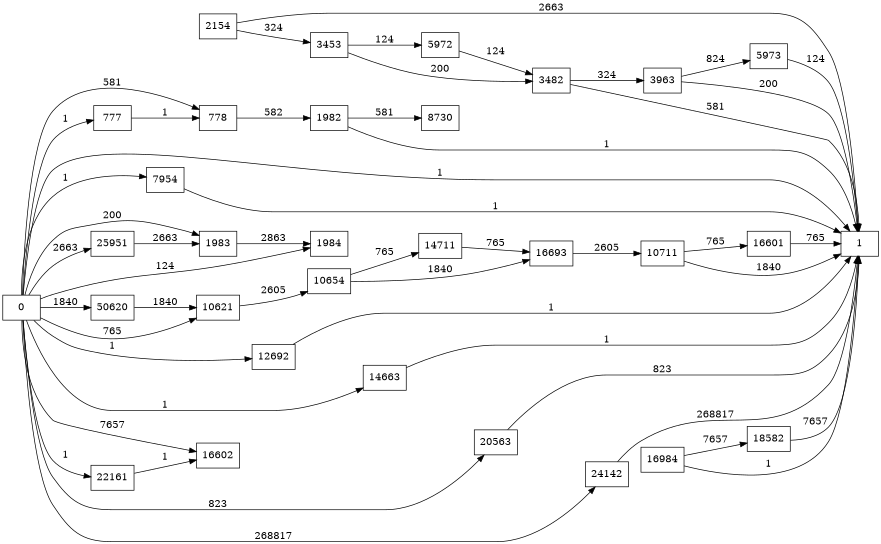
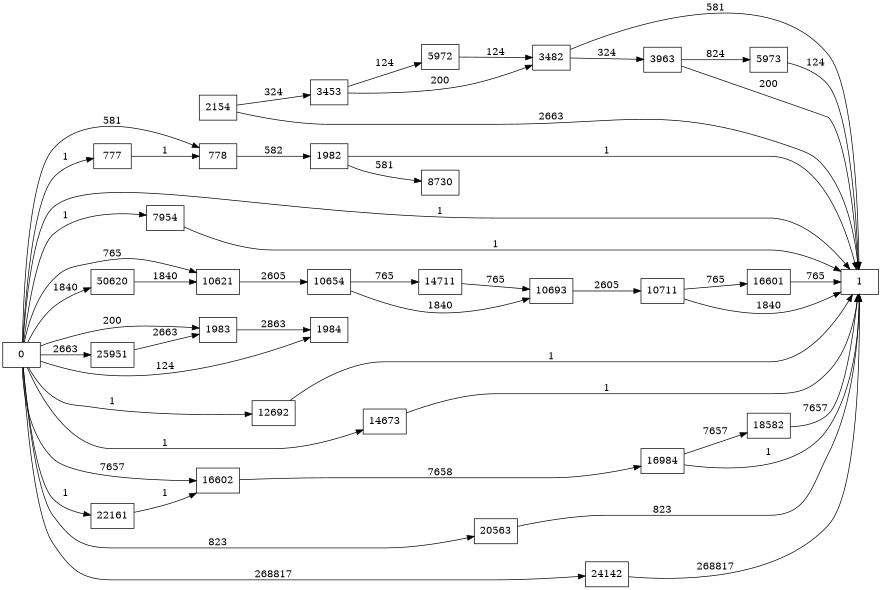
(551, 253) -> (551, 291)
(385, 378) -> (385, 422)
none -> (437, 478)
